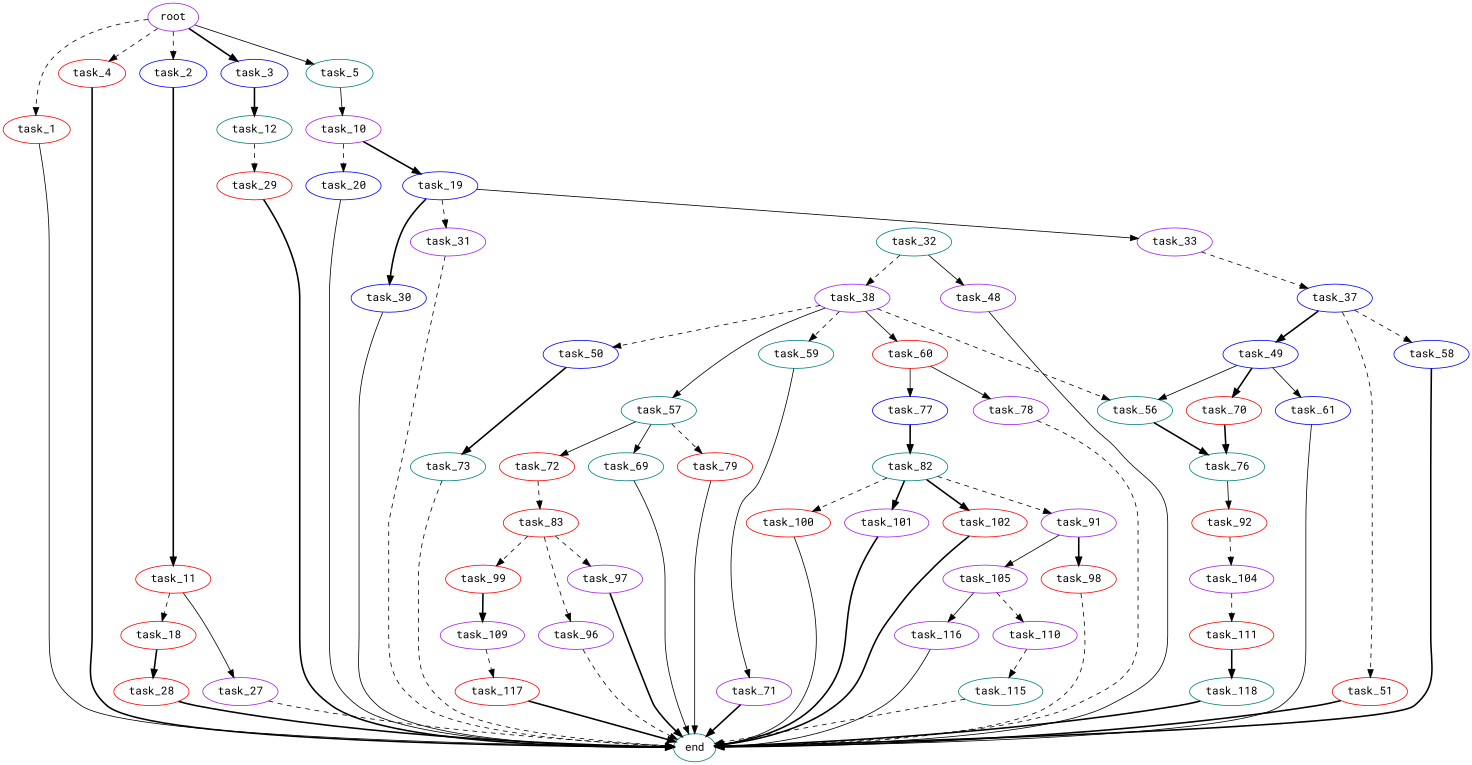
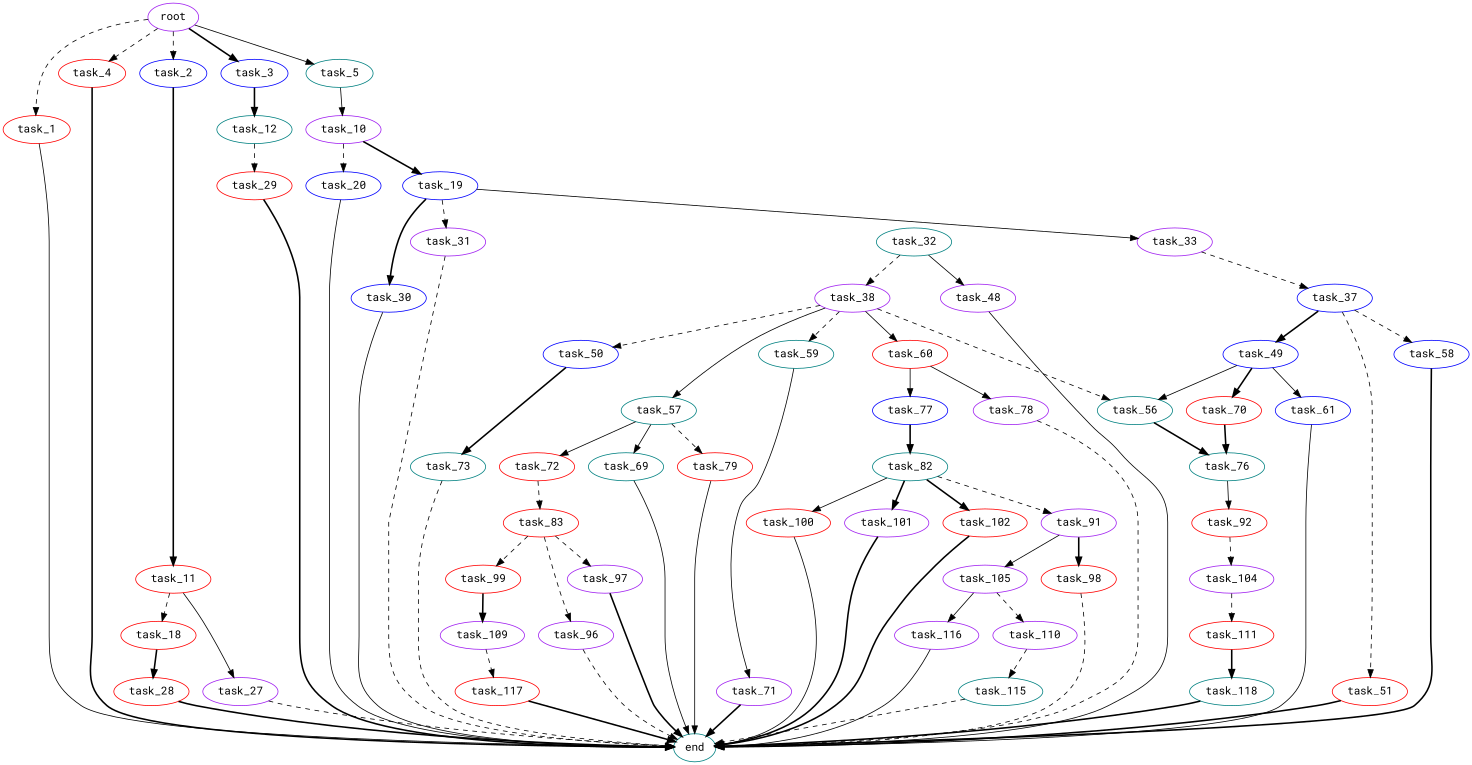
(853, 493) -> (853, 493)
